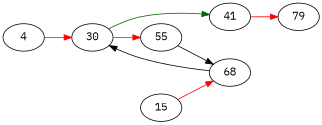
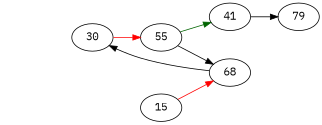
(154, 15) -> (192, 28)
(261, 17) -> (261, 17)
(24, 37) -> none
